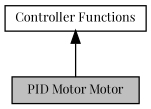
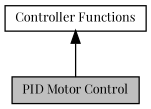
(76, 90) -> (76, 90)
